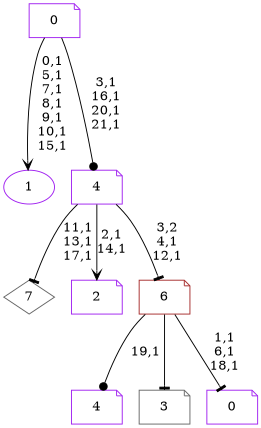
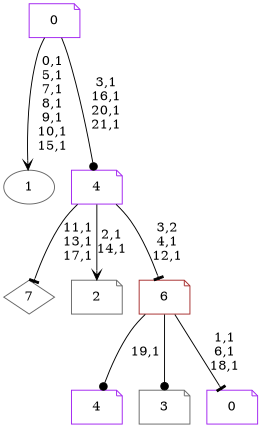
(29, 187) -> (29, 187)
(97, 297) -> (97, 297)
(165, 350) -> (165, 350)
